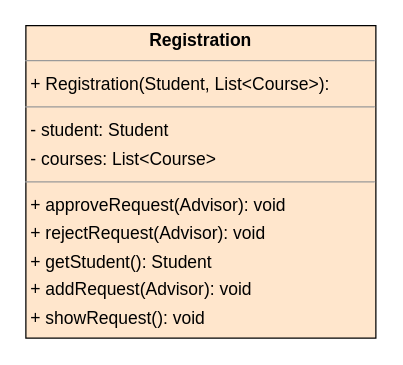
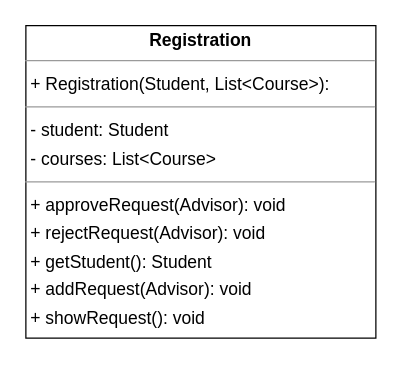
(201, 182) -> (201, 182)
